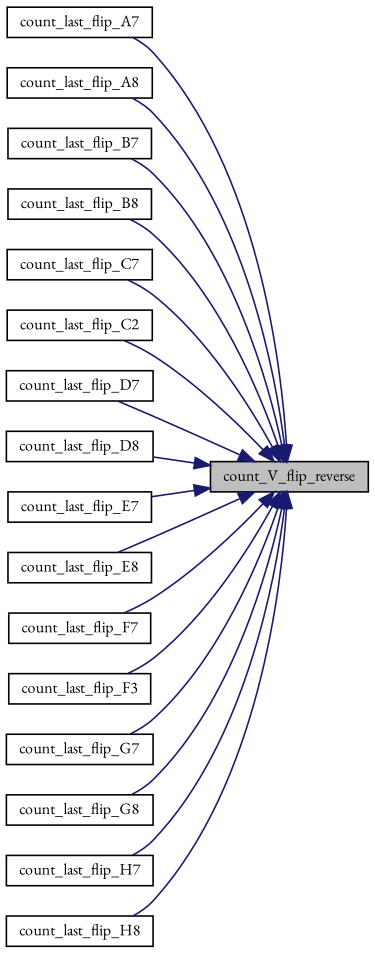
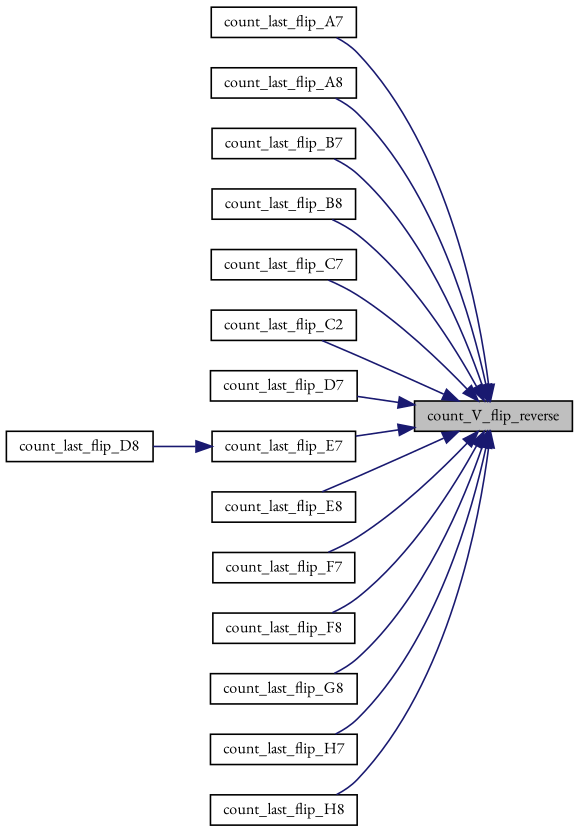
(174, 460) -> (174, 446)
(80, 689) -> (284, 628)
(80, 749) -> none
